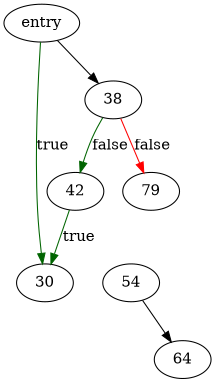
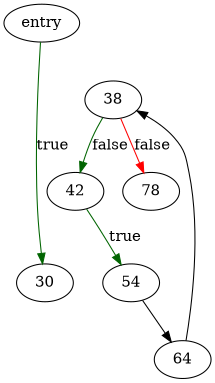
(74, 58) -> (195, 220)
(151, 191) -> (151, 191)
(62, 232) -> (101, 232)
